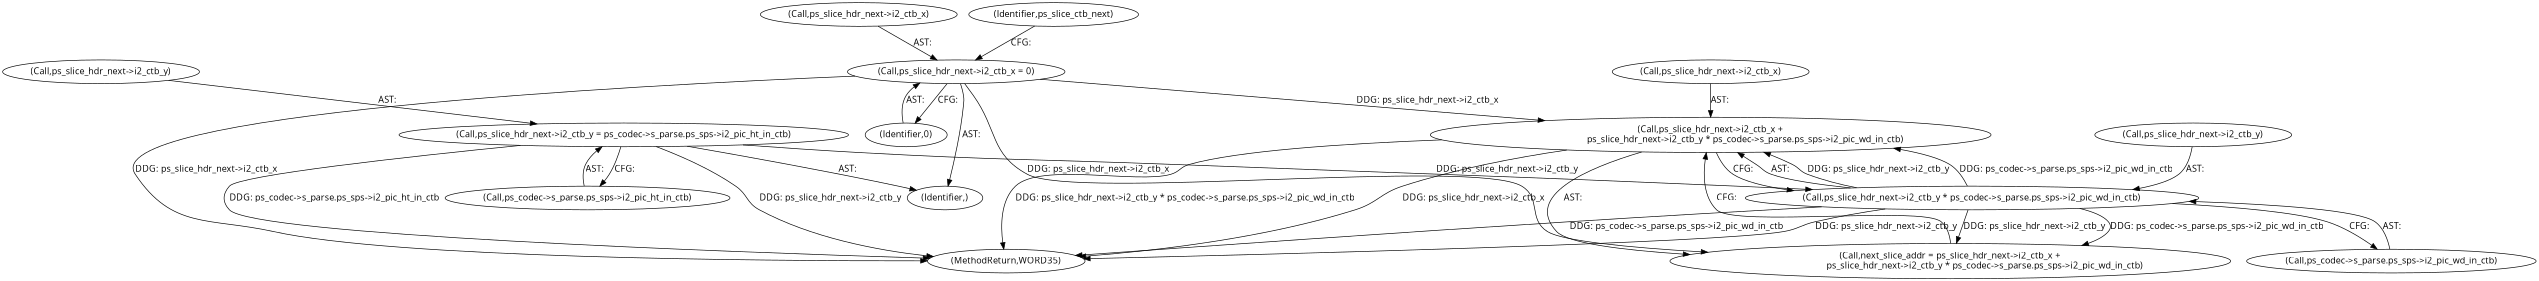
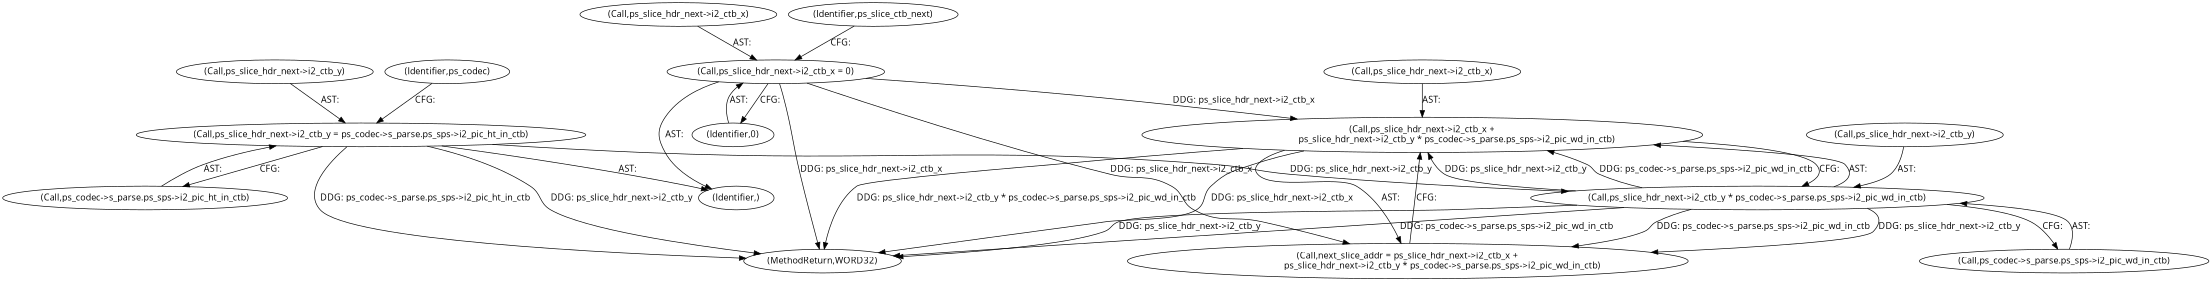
none -> (447, 72)
(1006, 261) -> (823, 261)
